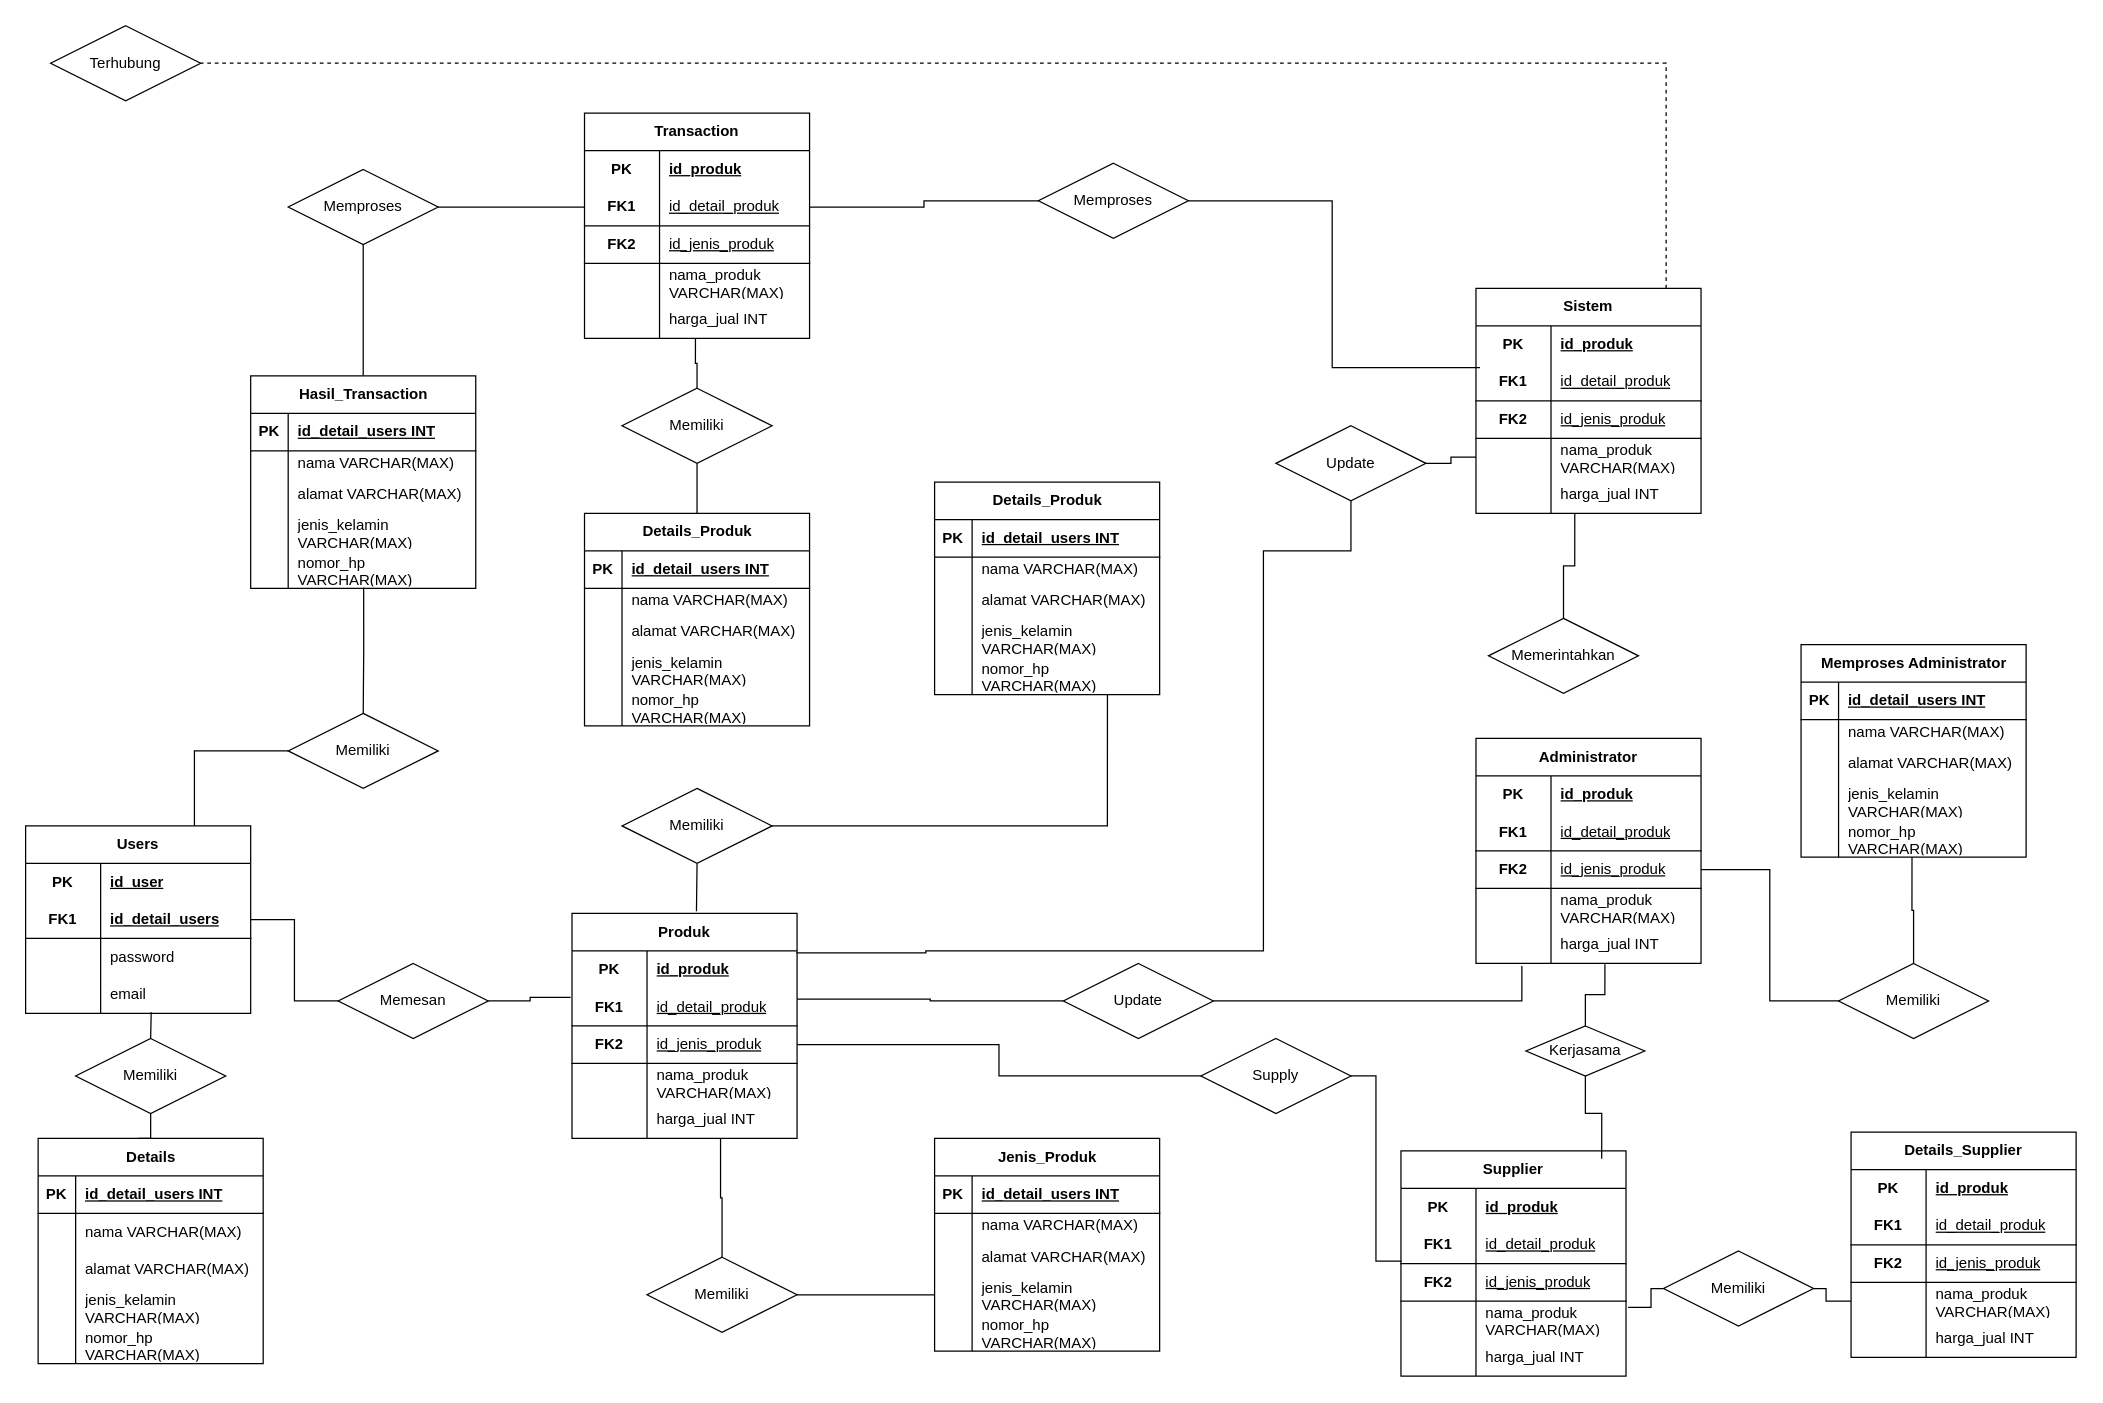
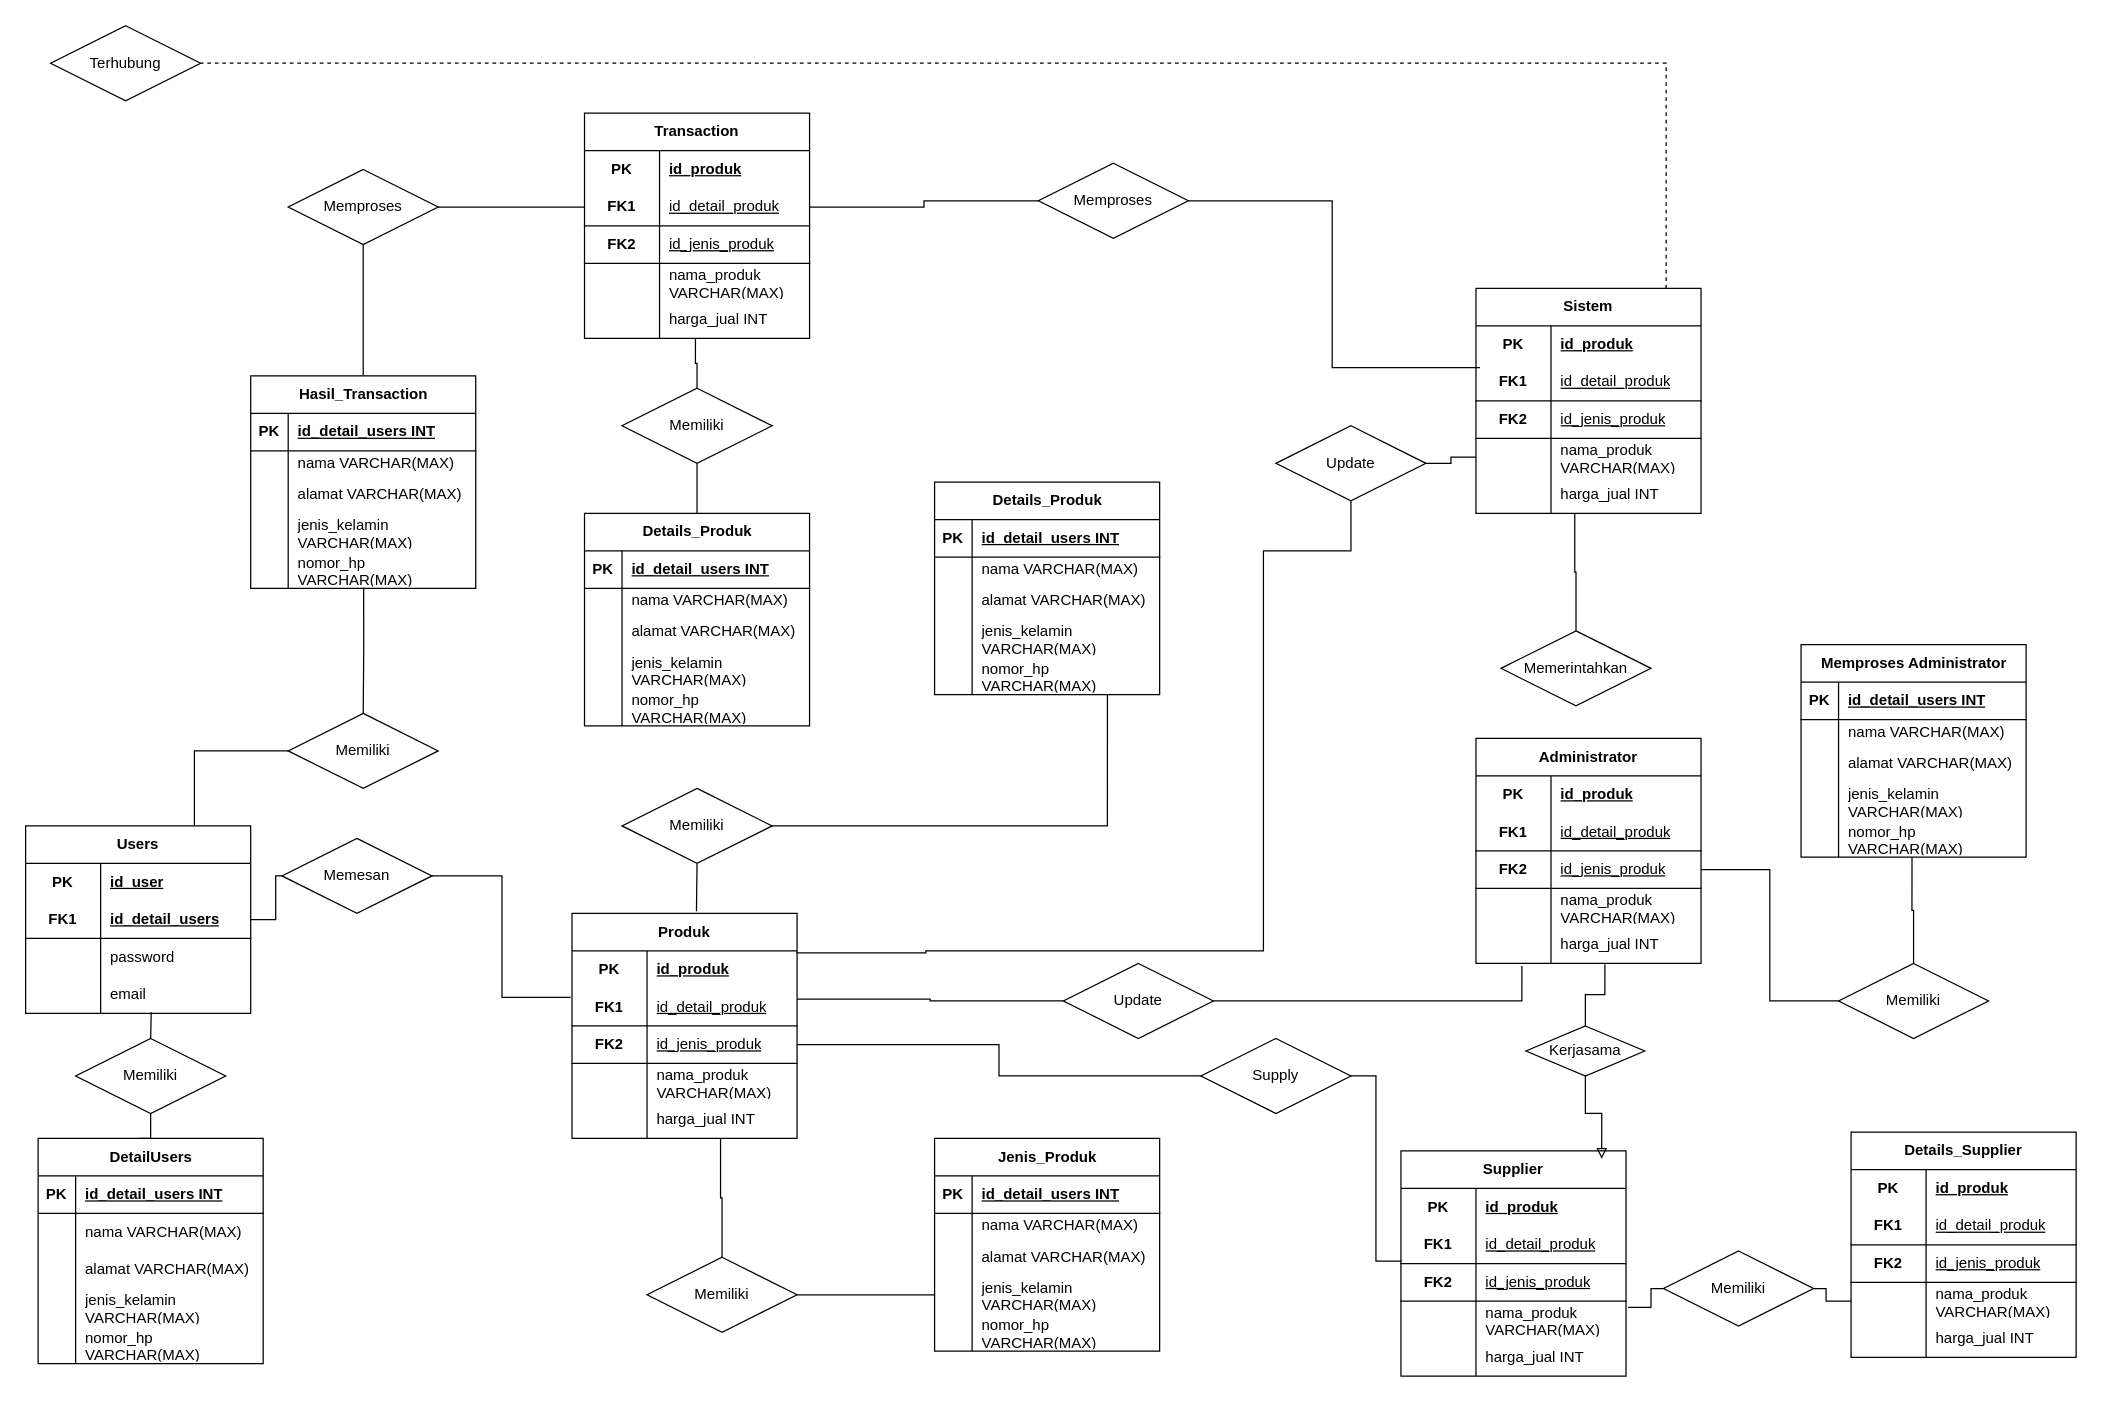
(1563, 656) -> (1576, 668)
(413, 1001) -> (357, 876)
(1601, 1152) -> (1601, 1147)
(151, 1157) -> (151, 1157)
